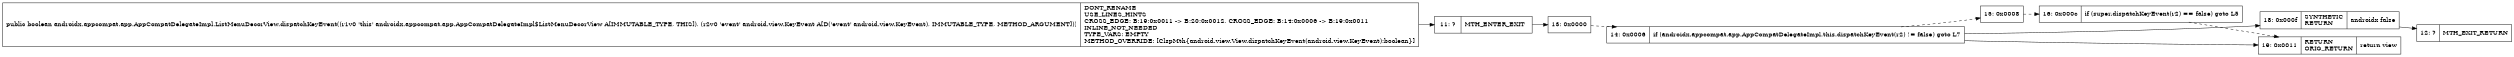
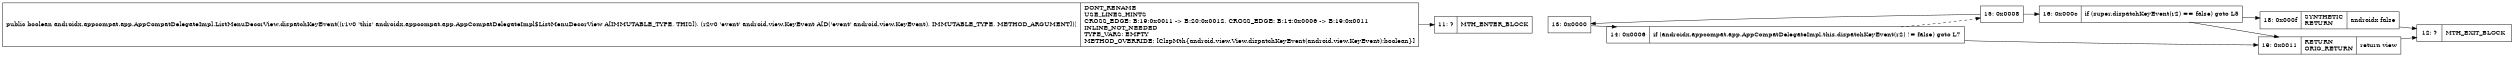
(2029, 14) -> (2029, 14)
(1495, 25) -> (1495, 25)
(1538, 25) -> (1788, 18)
(1602, 26) -> (1602, 26)
(2234, 30) -> (2232, 29)
(2110, 31) -> (2249, 18)
(2476, 33) -> (2476, 33)
none -> (2407, 38)
